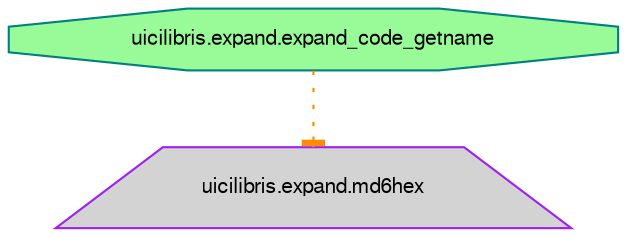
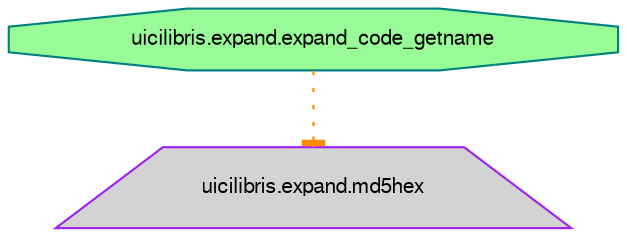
(313, 188) -> (313, 188)
